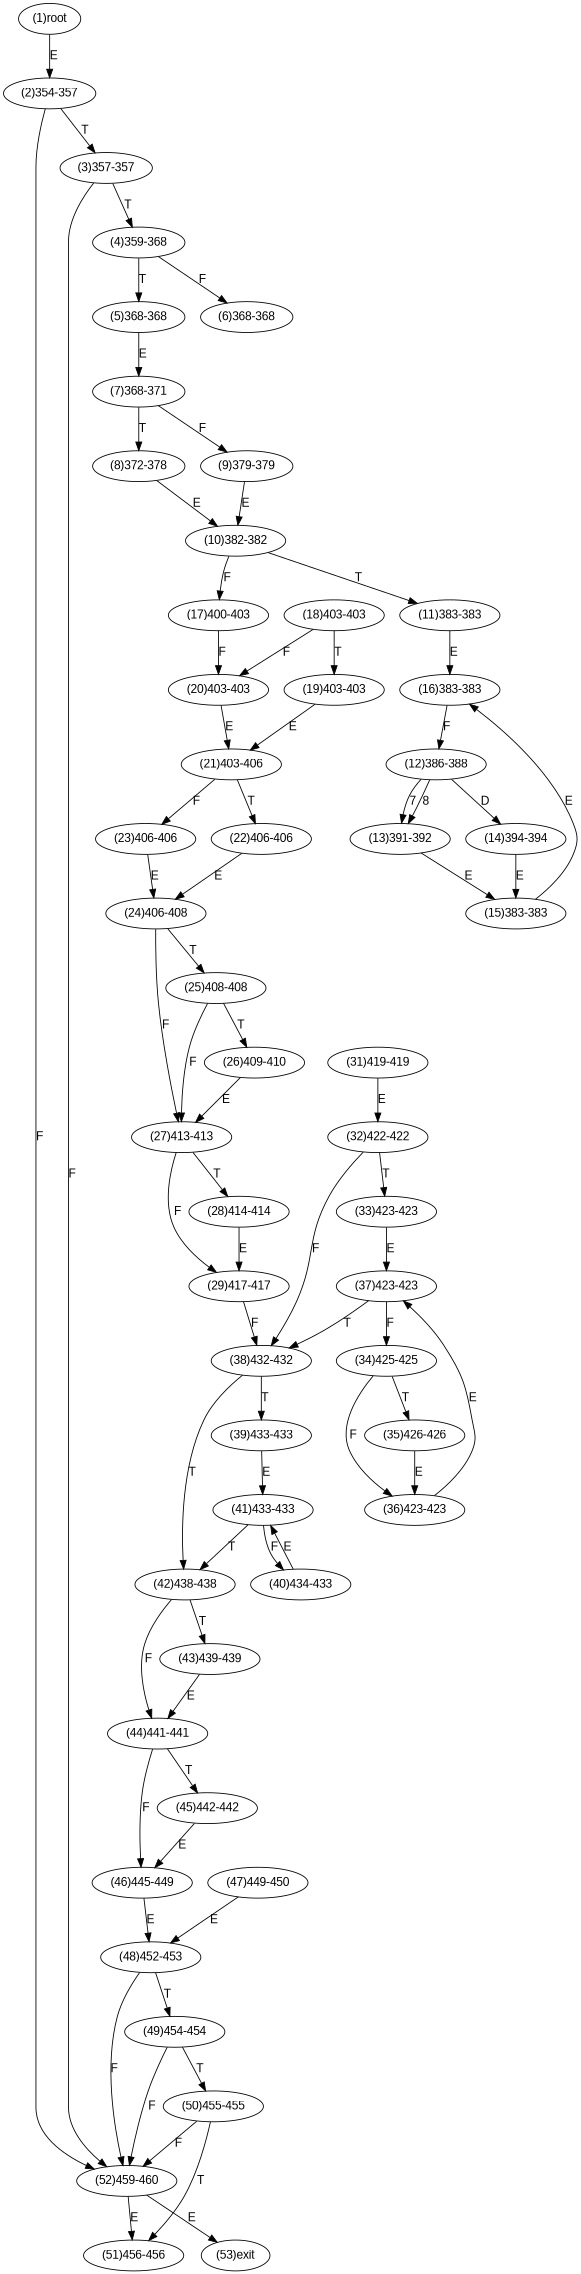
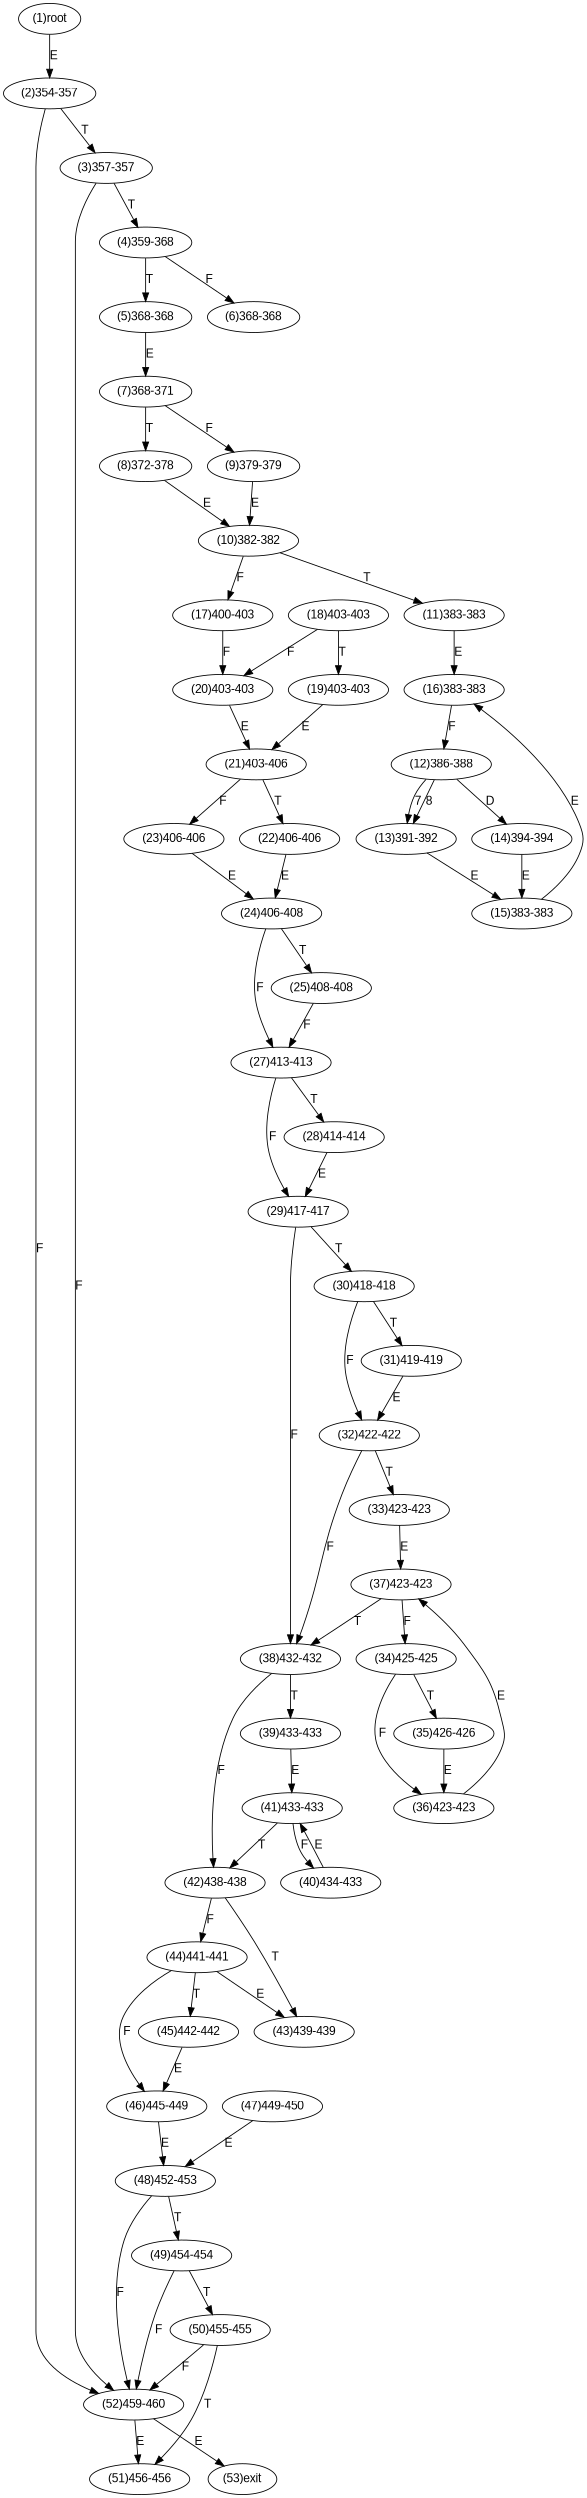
(254, 1063) -> none
none -> (364, 1286)
(192, 1473) -> (221, 1771)
(186, 1693) -> (247, 1992)
